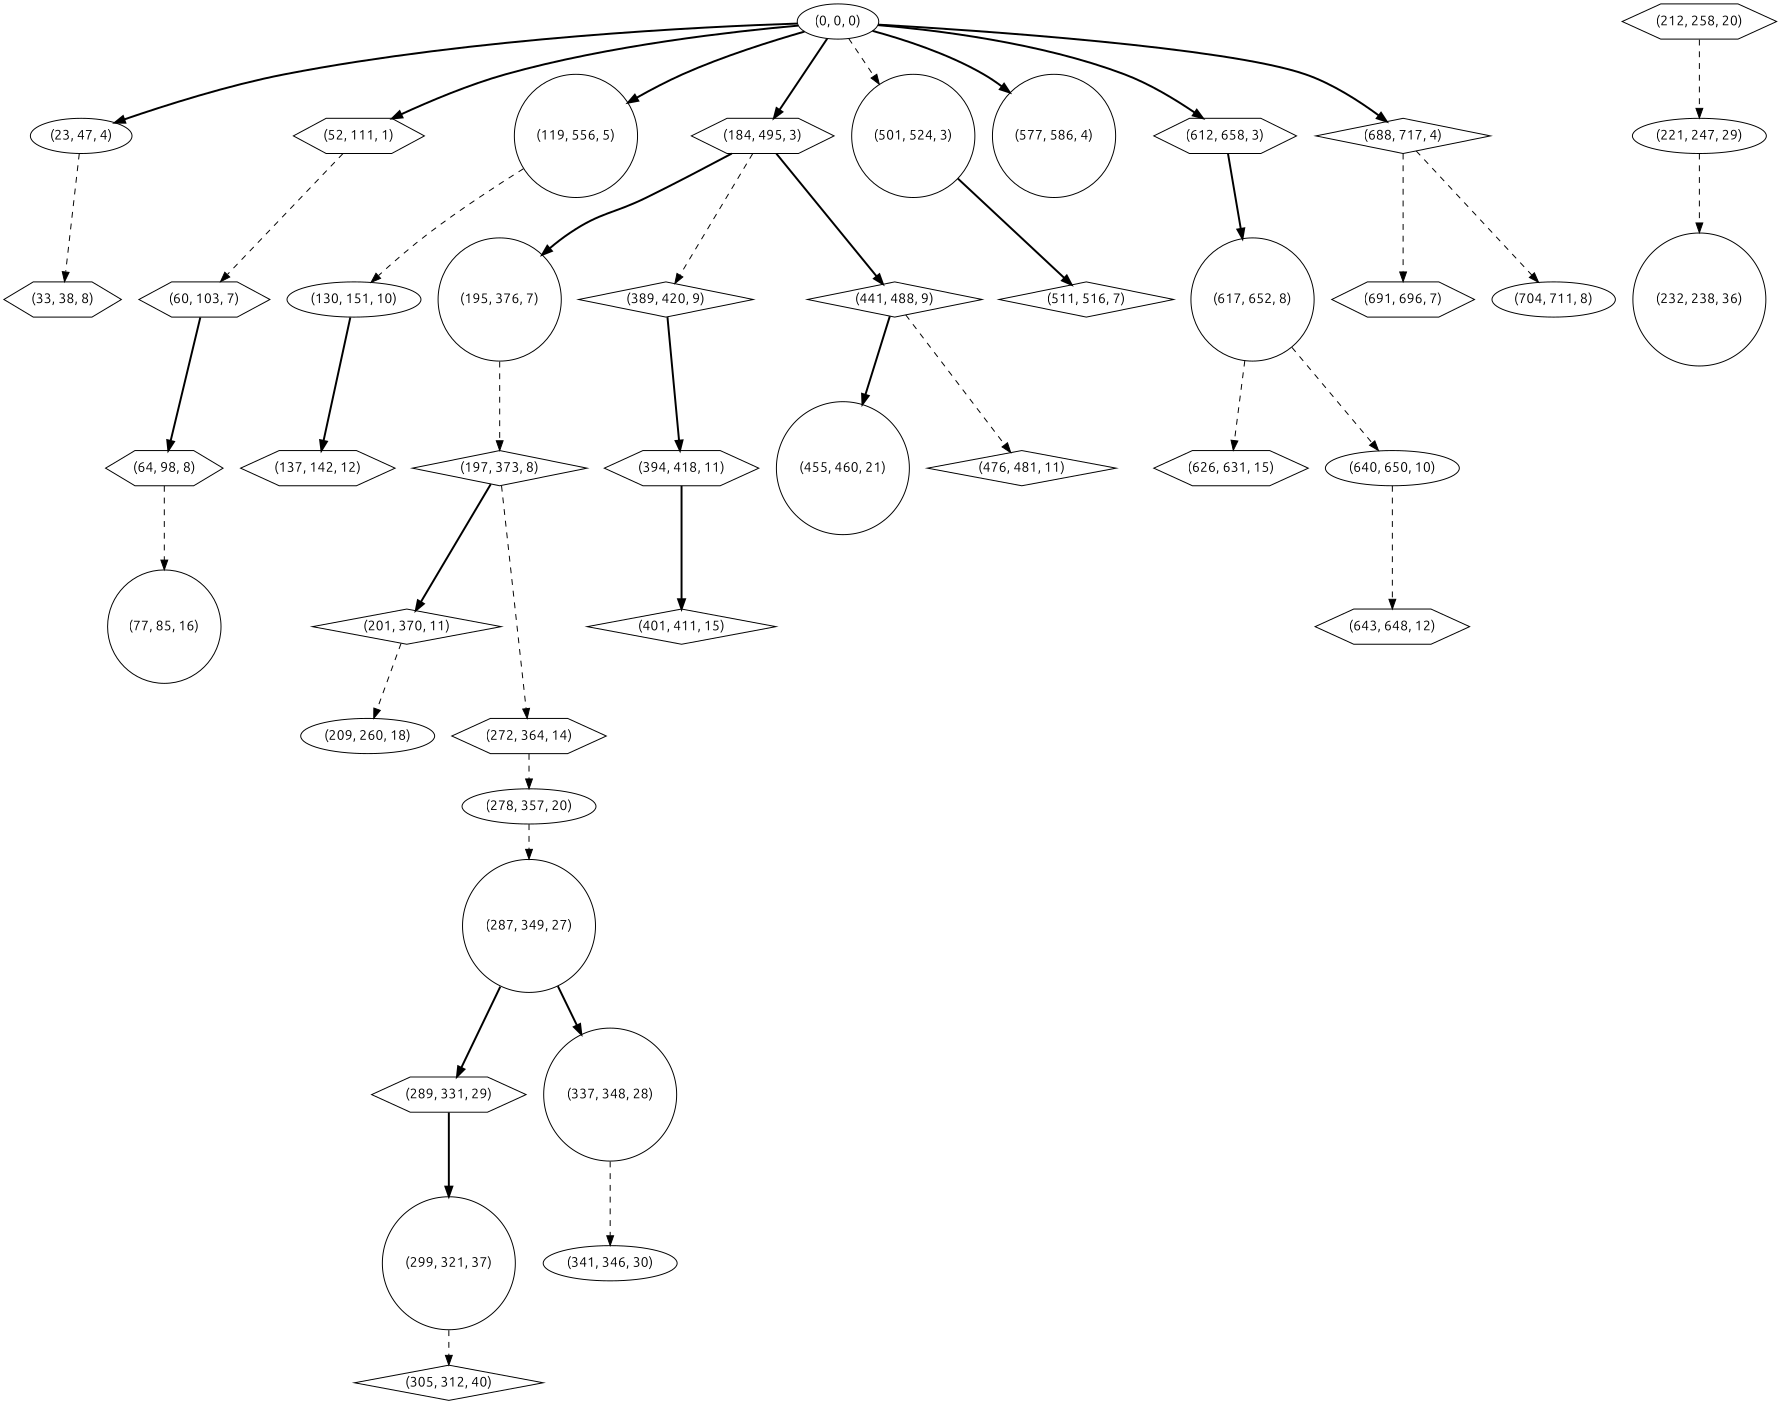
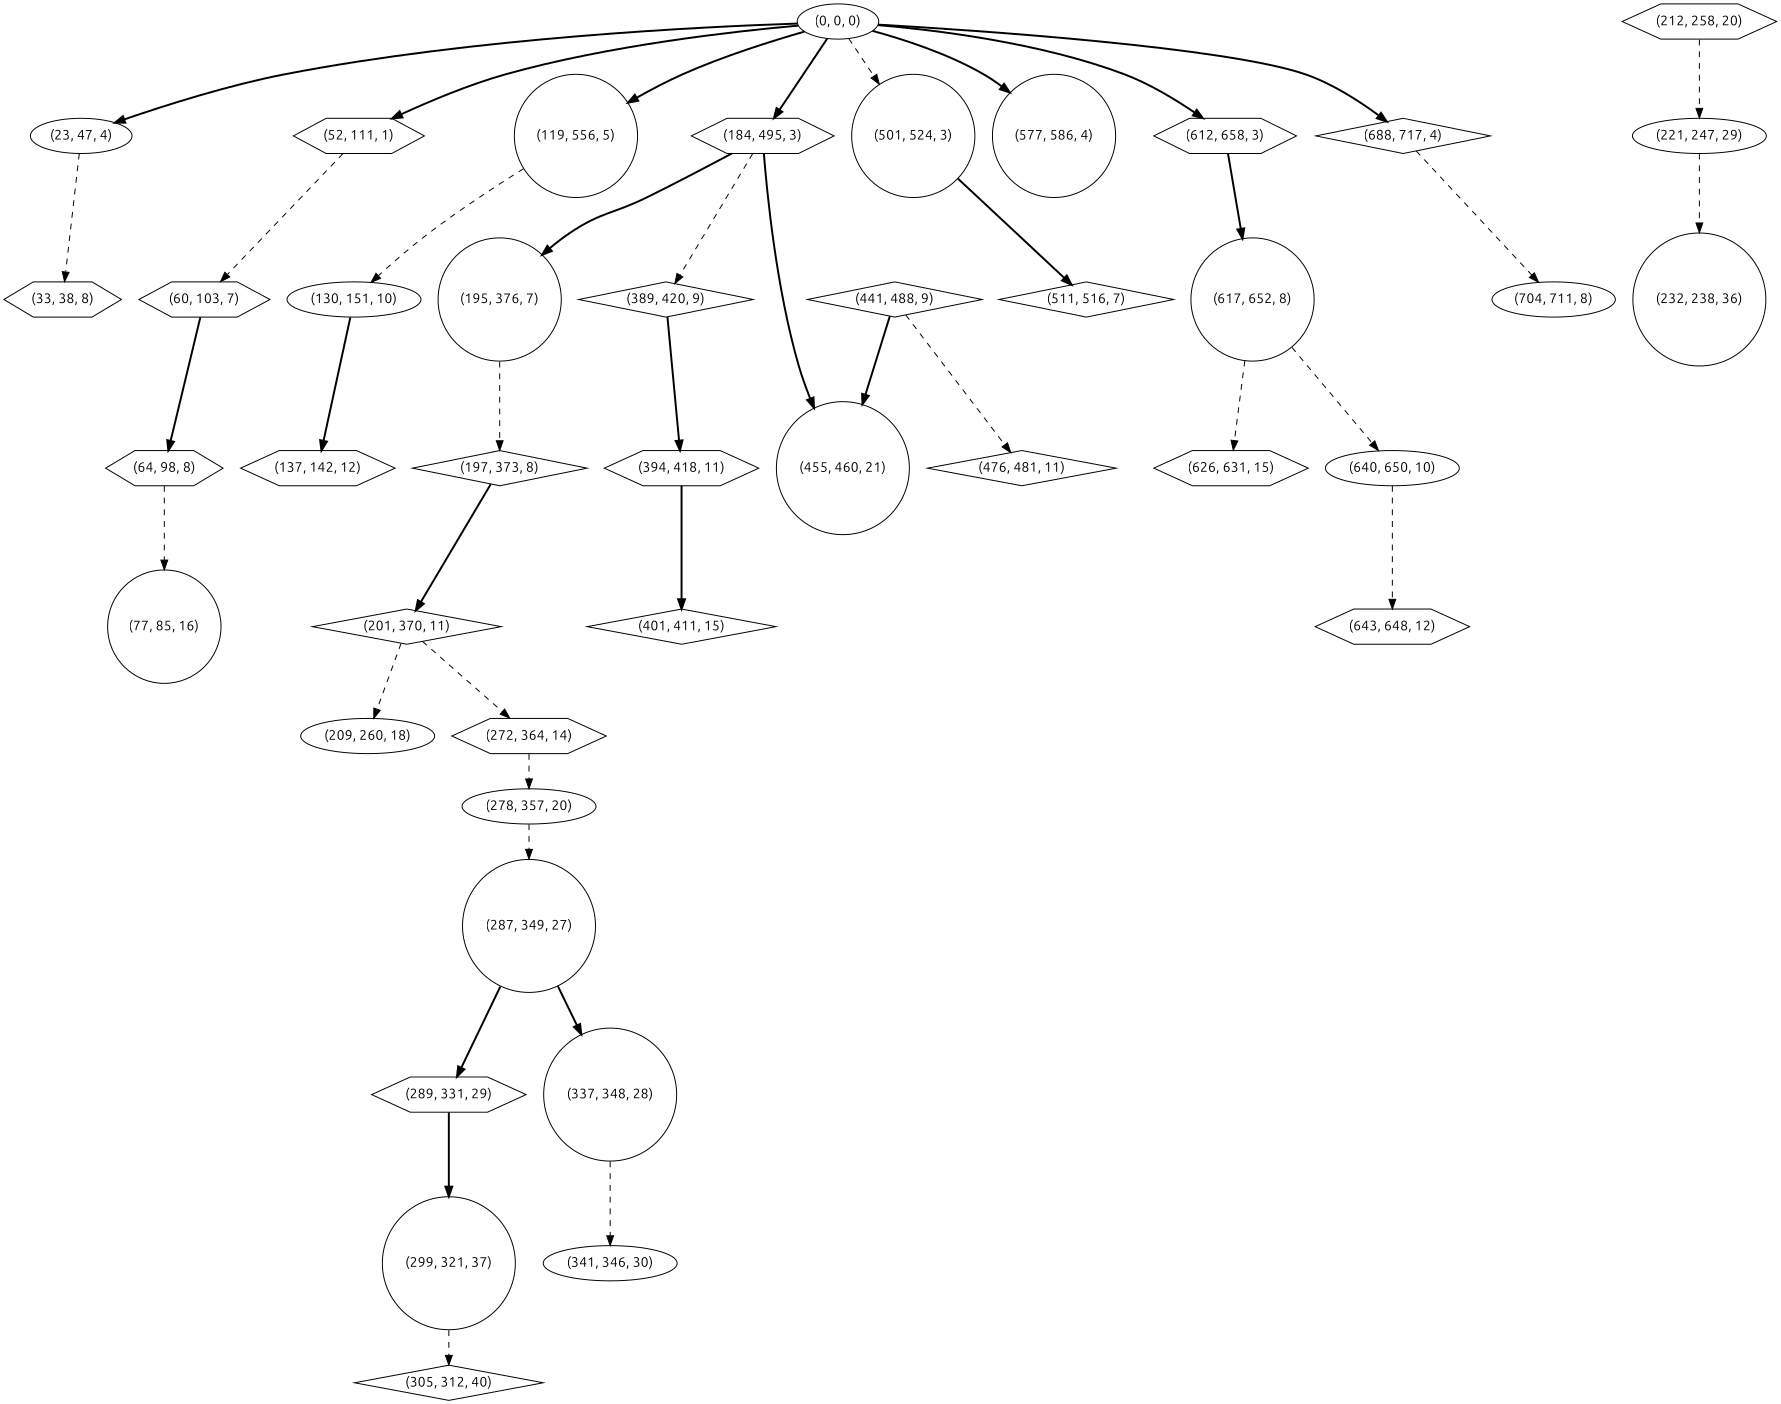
(826, 215) -> (779, 278)
(1403, 299) -> none
(514, 597) -> (462, 676)
